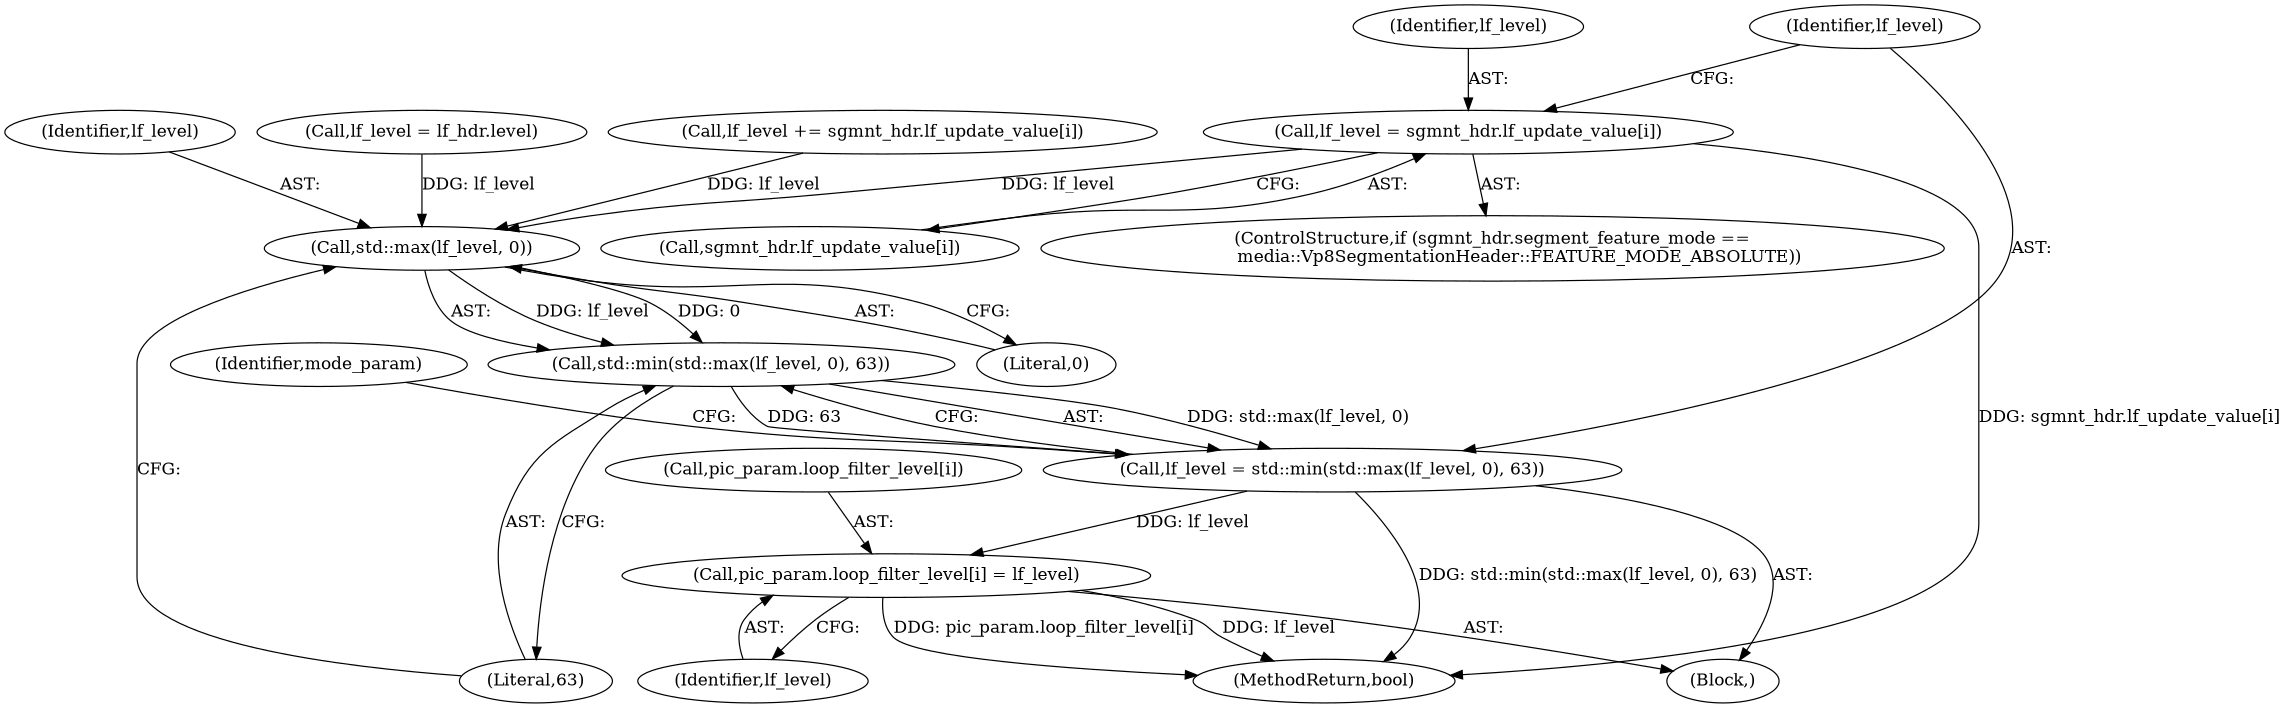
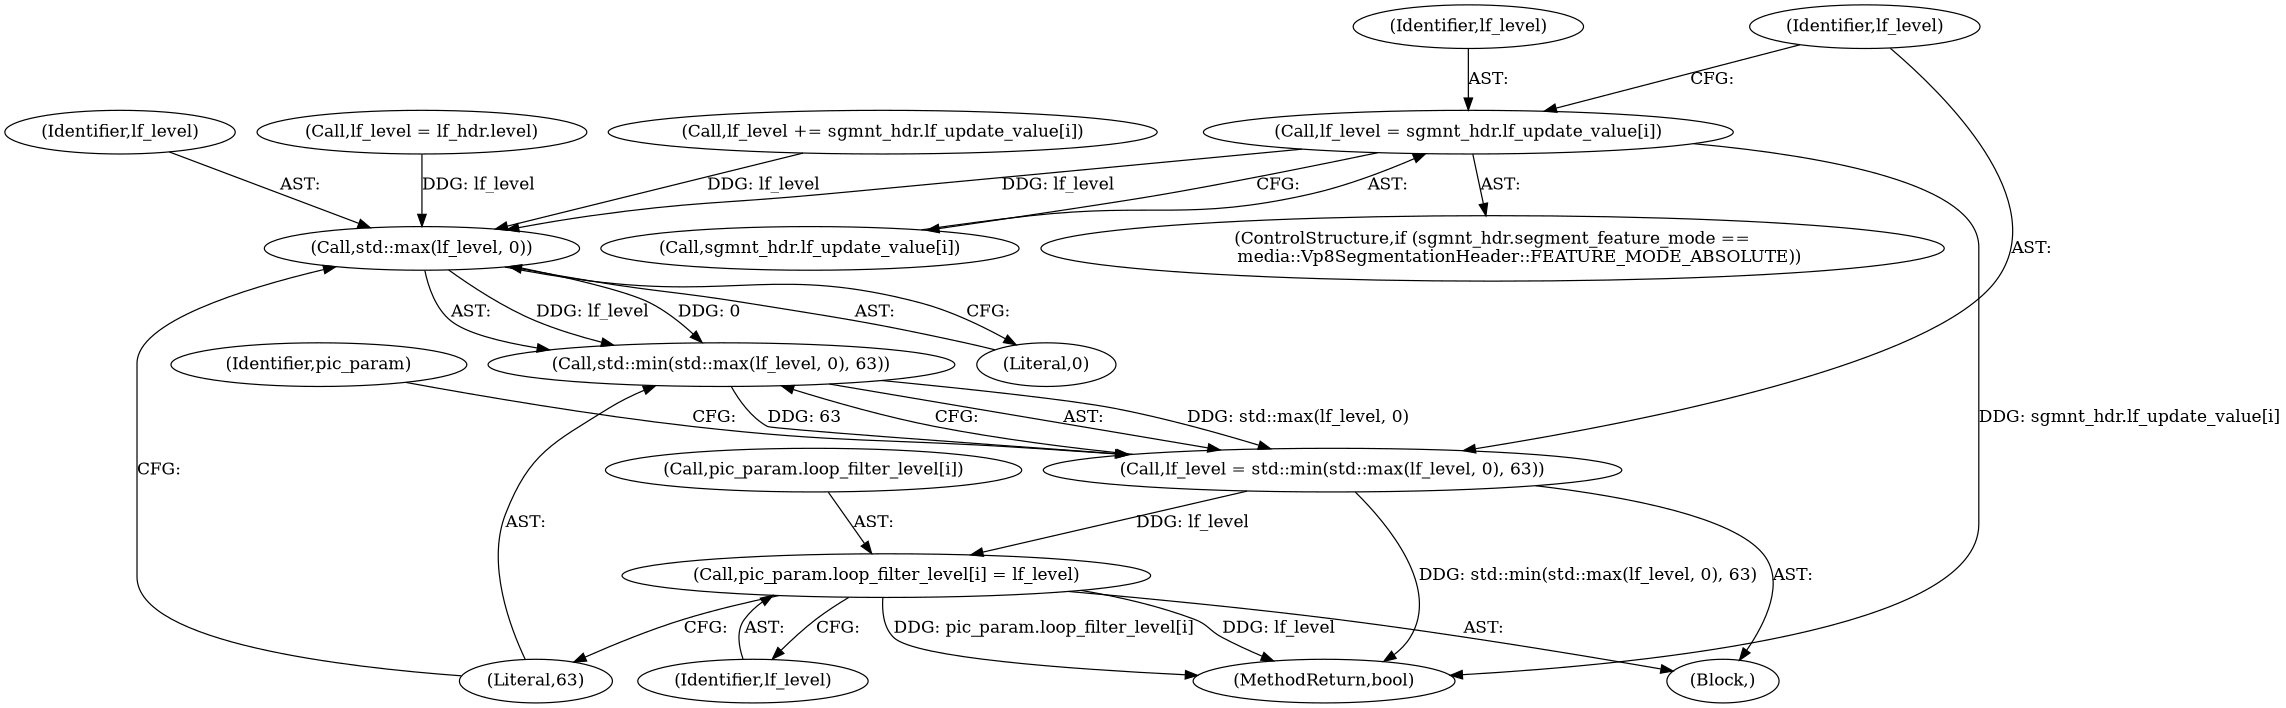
(319, 365) -> (319, 365)
(569, 495) -> (680, 620)
